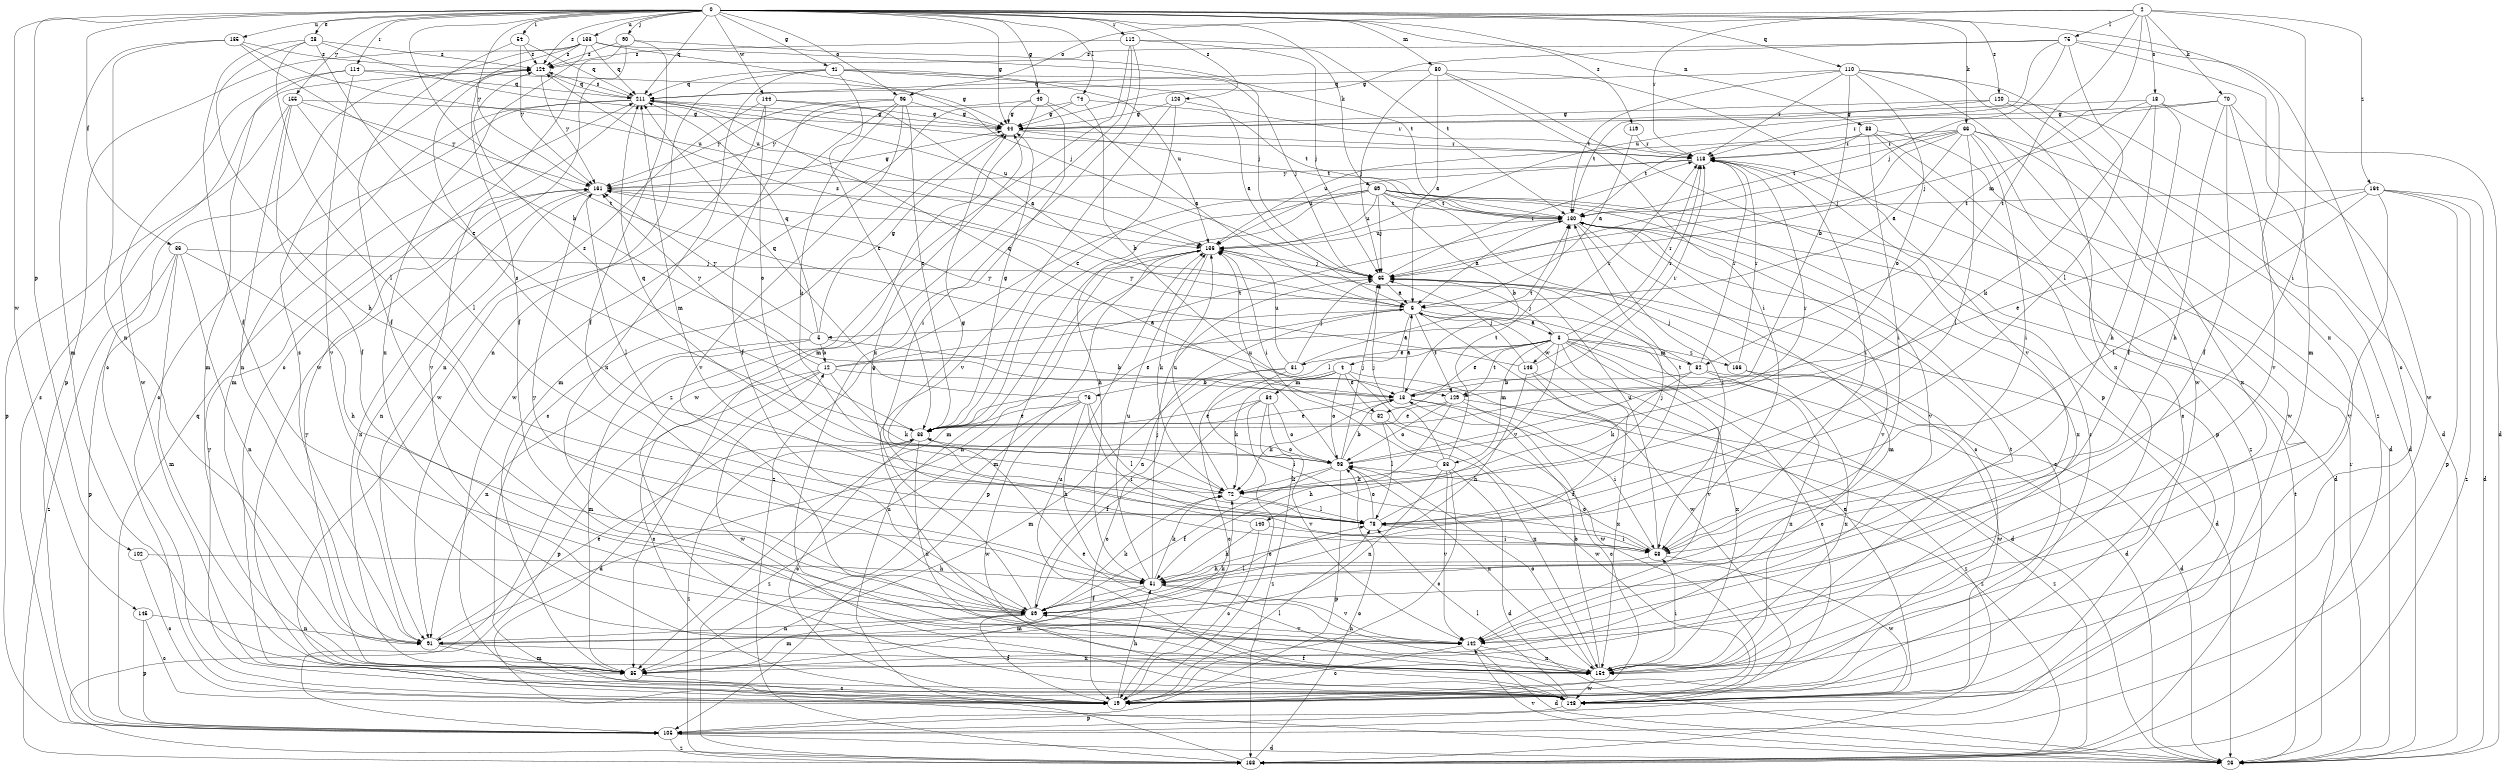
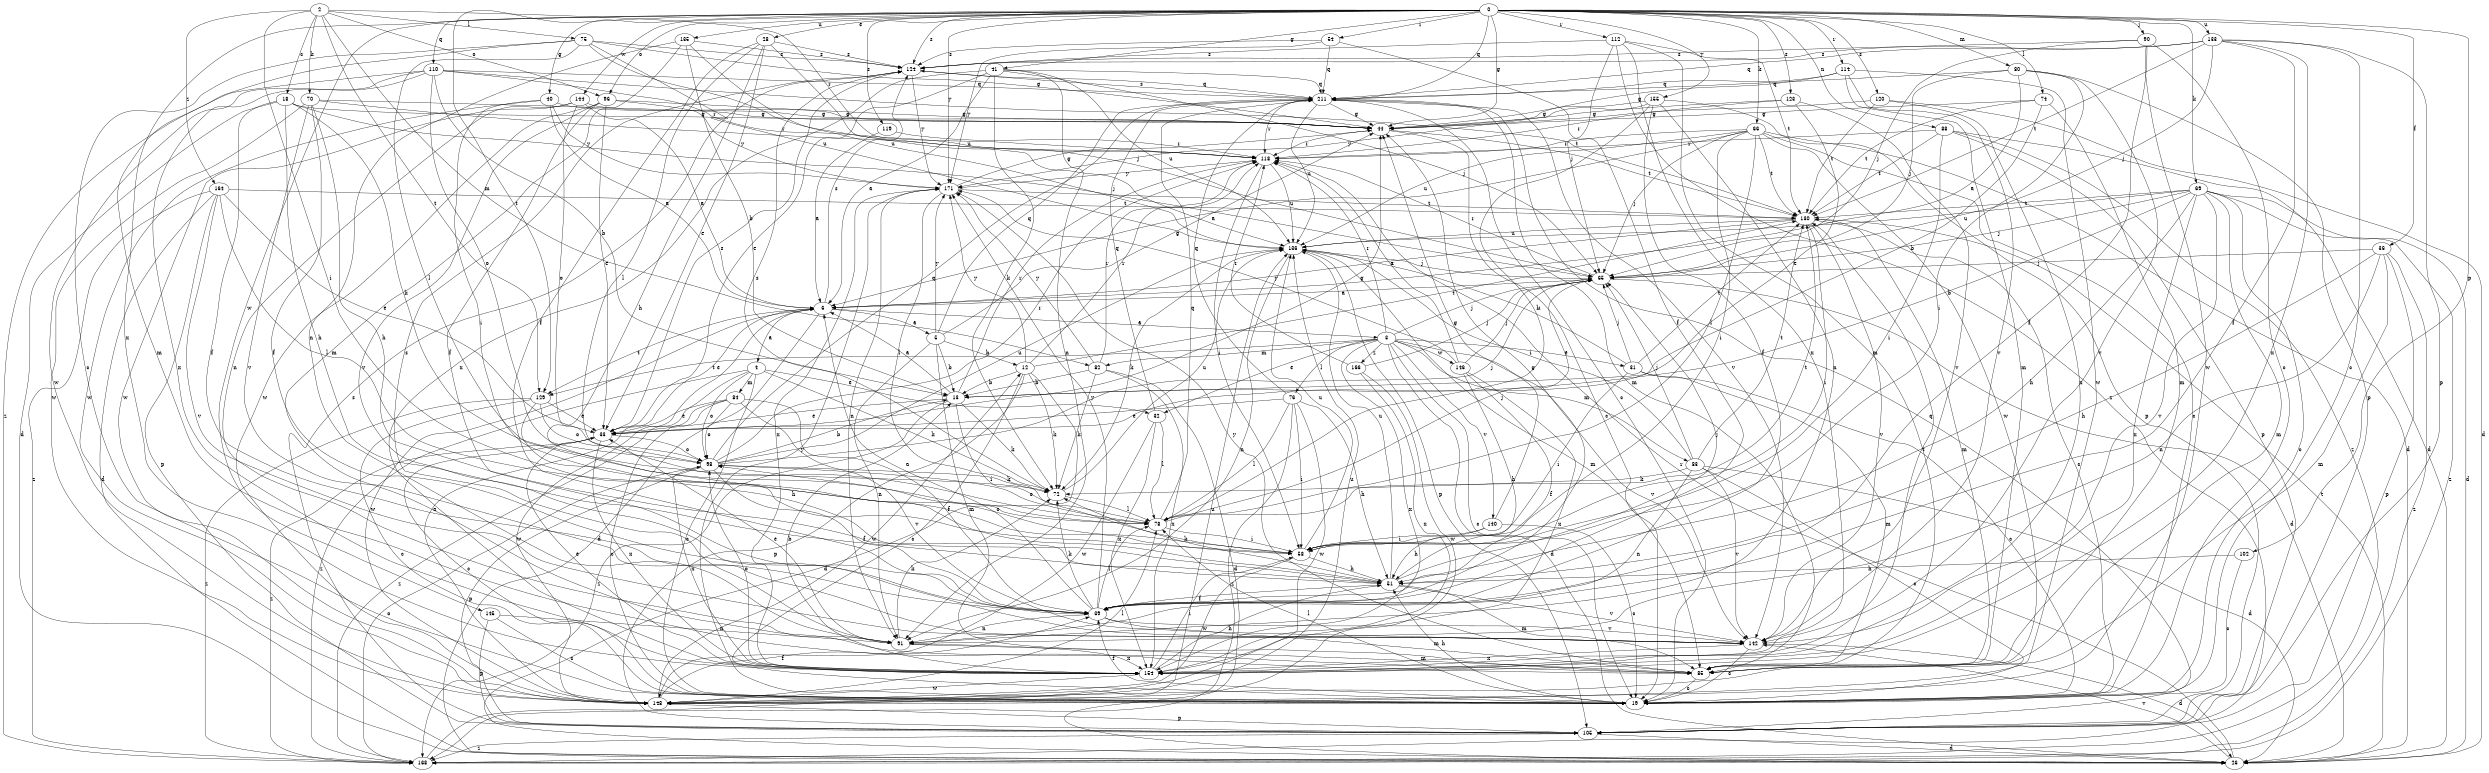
(598, 189) -> (949, 189)
(680, 308) -> (1193, 308)
(855, 425) -> (1001, 285)
(1870, 661) -> none
